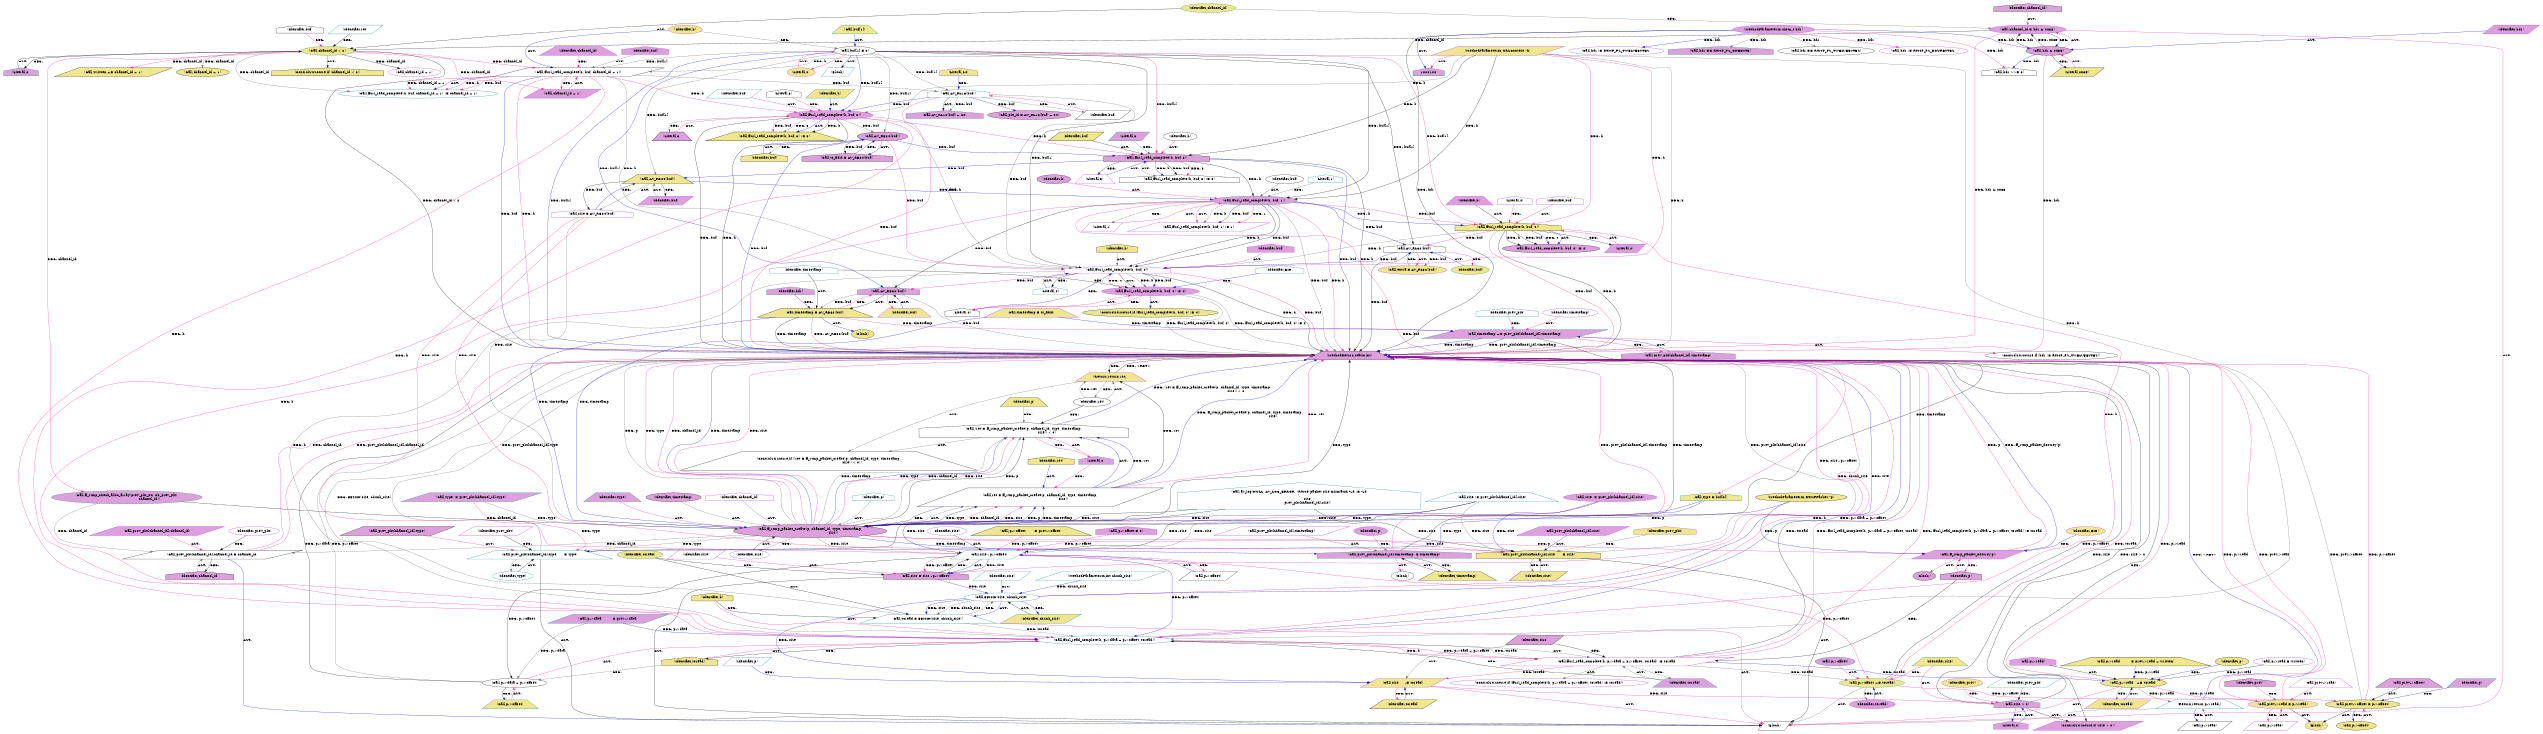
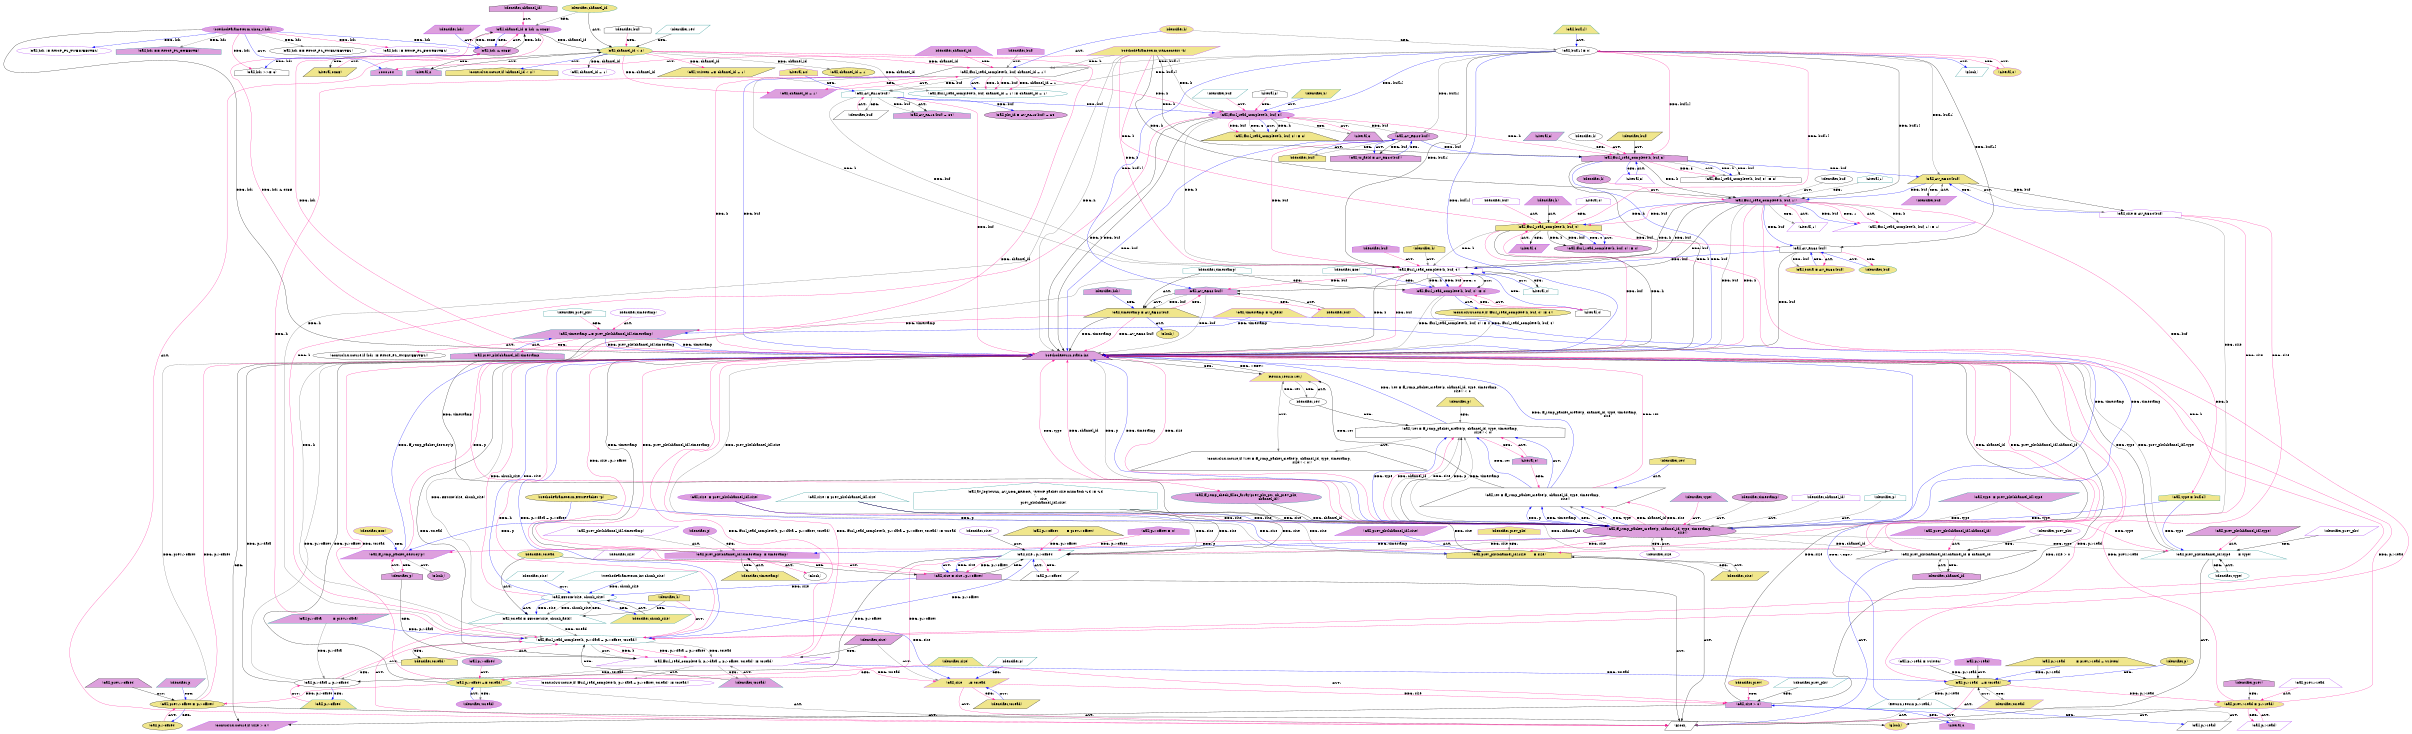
(475, 320) -> none
(1394, 555) -> (742, 555)
(928, 619) -> (537, 619)
